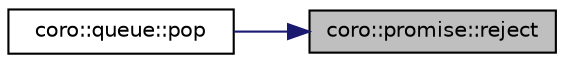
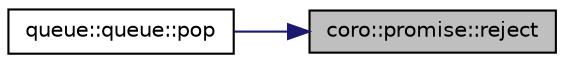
(121, 32) -> (121, 32)
